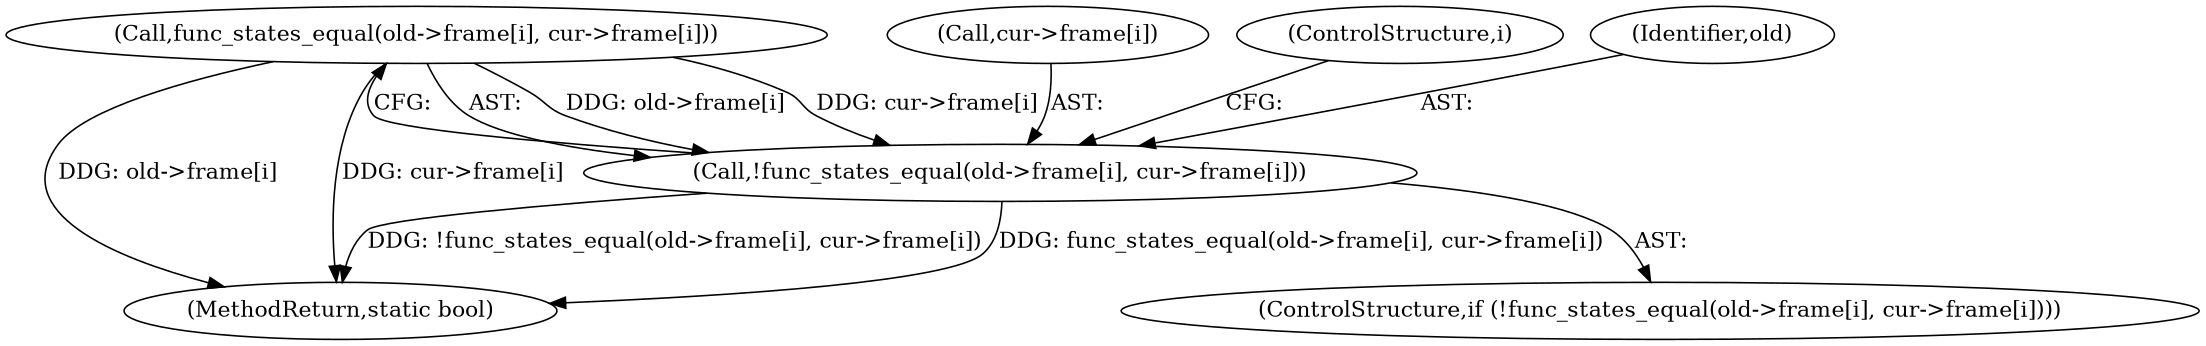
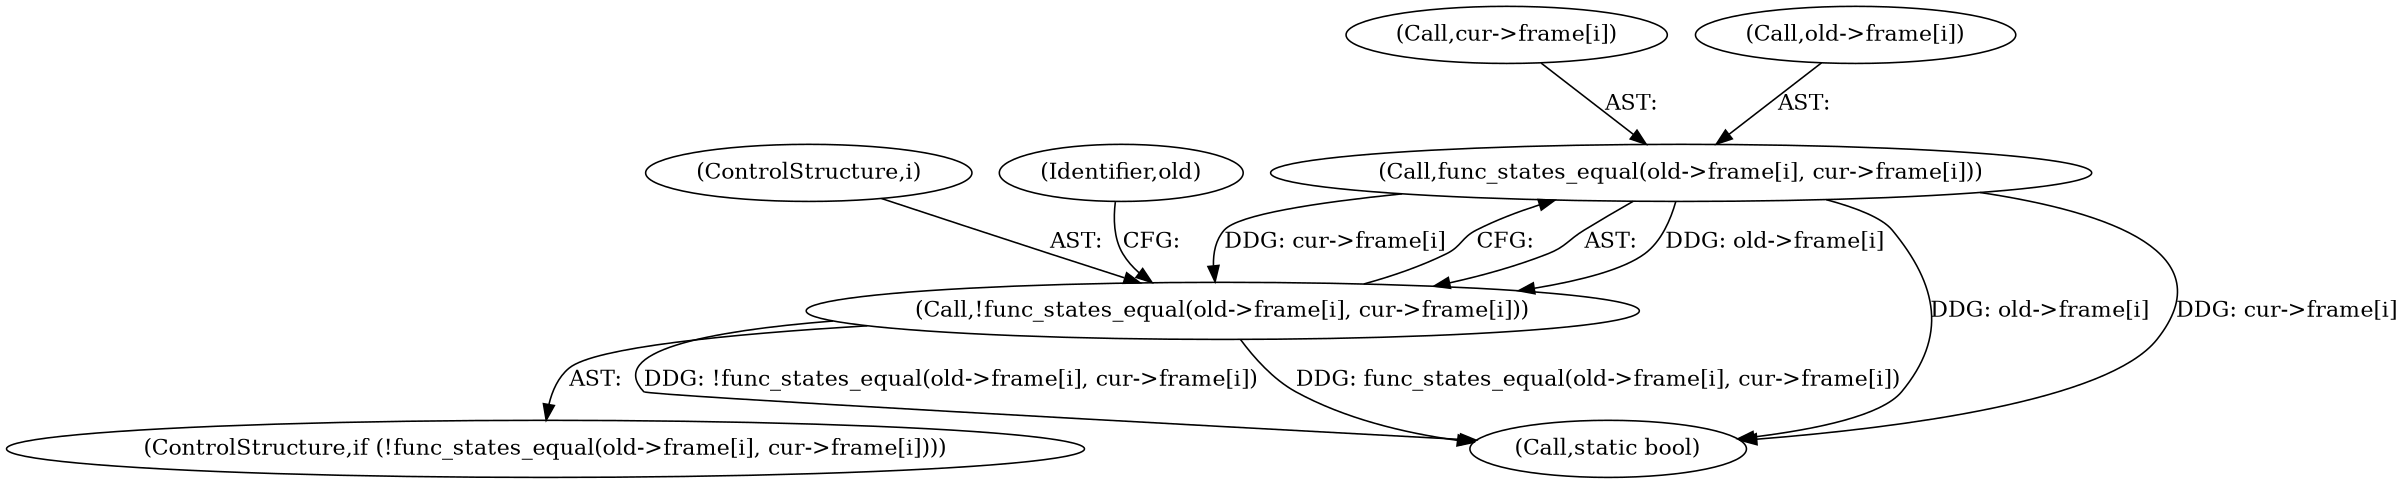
none -> (1856, 35)
(1049, 99) -> (1587, 99)
(1258, 104) -> (1080, 242)
(1451, 104) -> (1155, 242)
(341, 311) -> (1608, 449)
